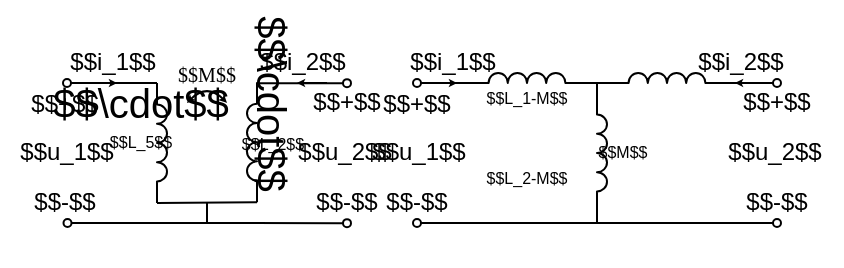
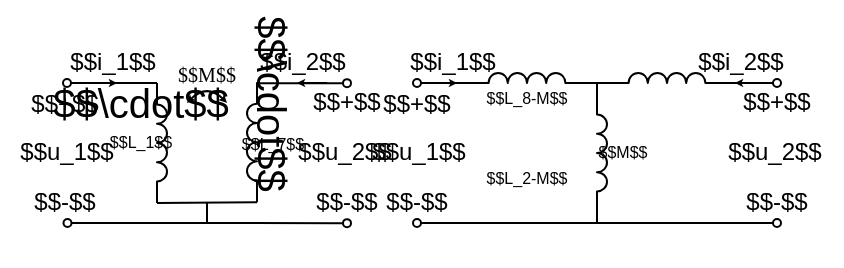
(528, 99) -> (528, 99)
(142, 143) -> (142, 143)
(274, 145) -> (274, 145)
